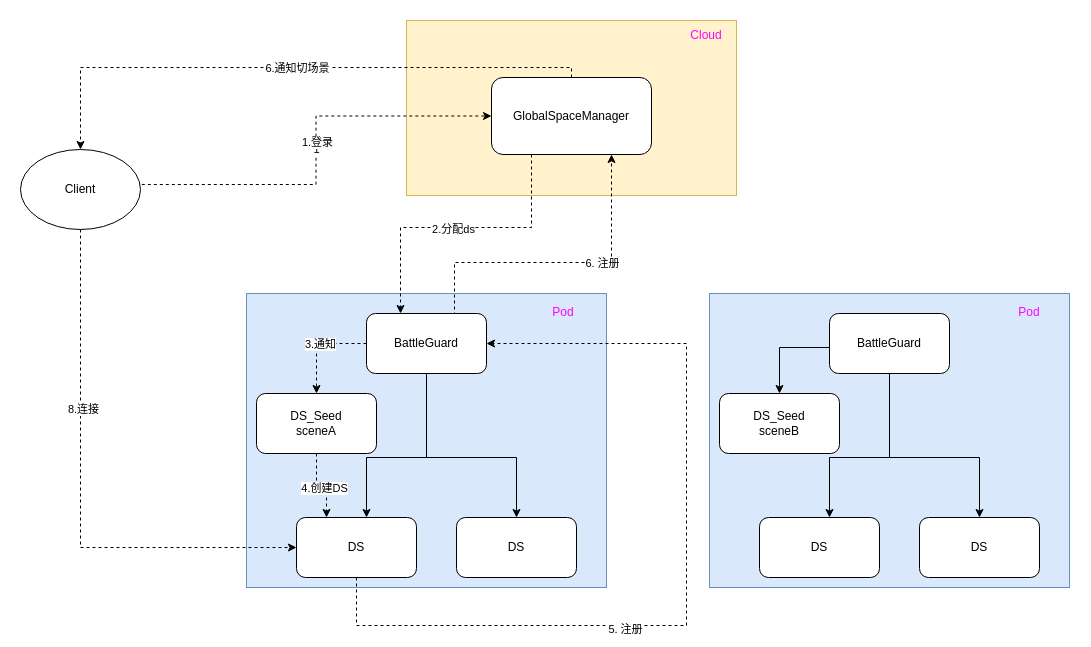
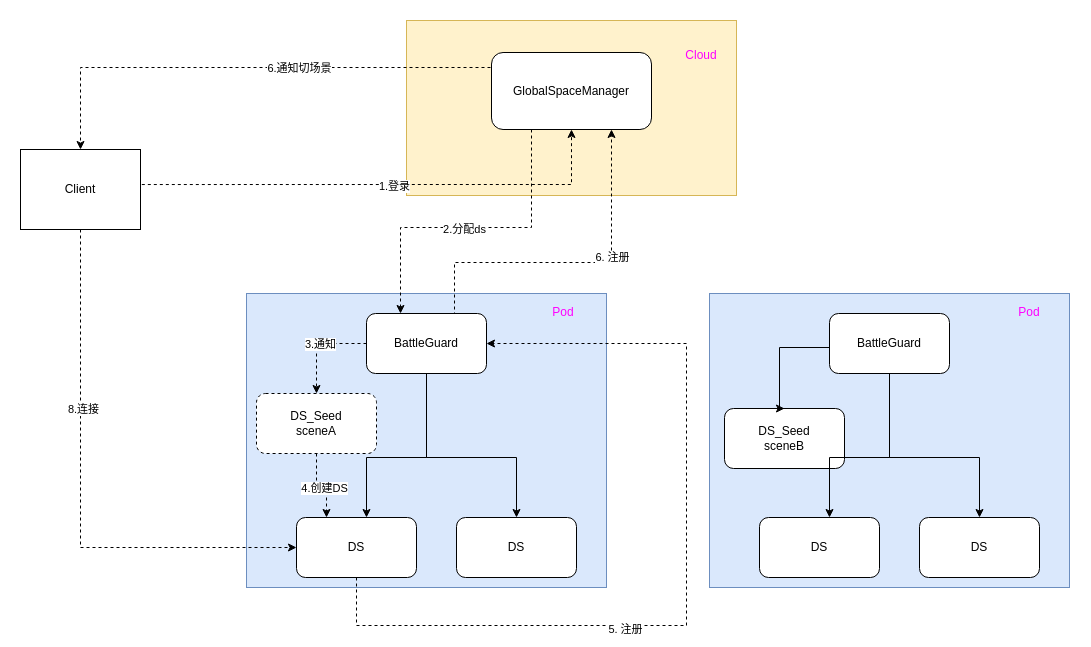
(707, 36) -> (702, 56)
(572, 116) -> (572, 91)
(81, 190) -> (81, 190)
(317, 424) -> (317, 424)
(780, 424) -> (785, 439)
